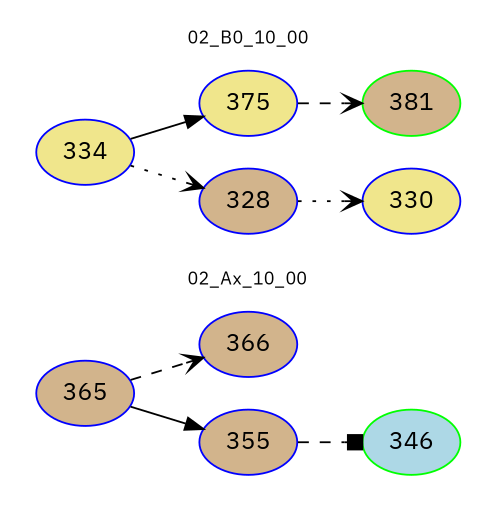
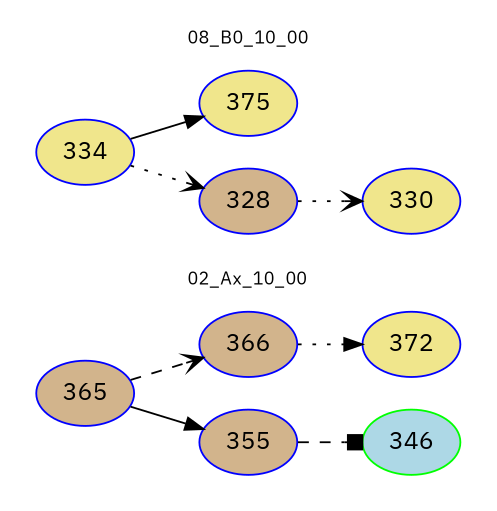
(248, 39) -> (248, 39)
(411, 103) -> none
none -> (411, 344)
